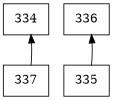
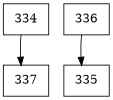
(32, 54) -> (20, 46)
(92, 54) -> (81, 46)
